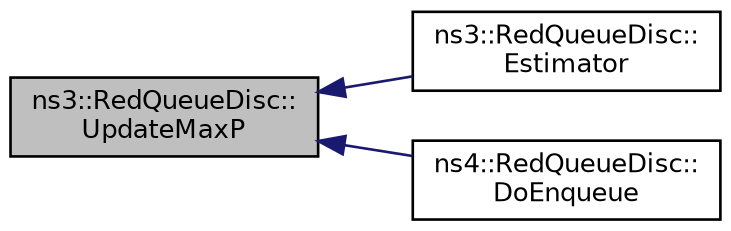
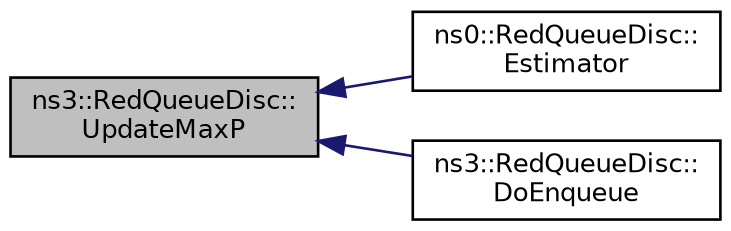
(567, 51) -> (567, 51)
(567, 180) -> (567, 180)
